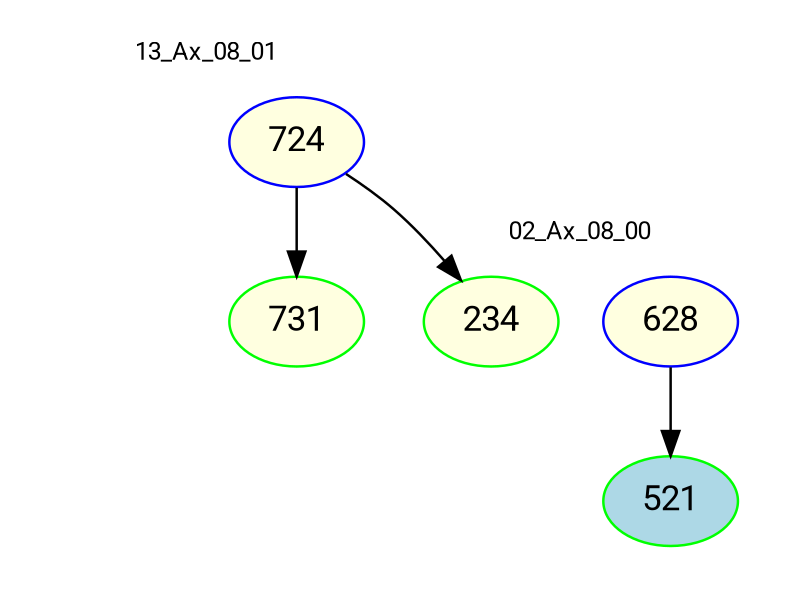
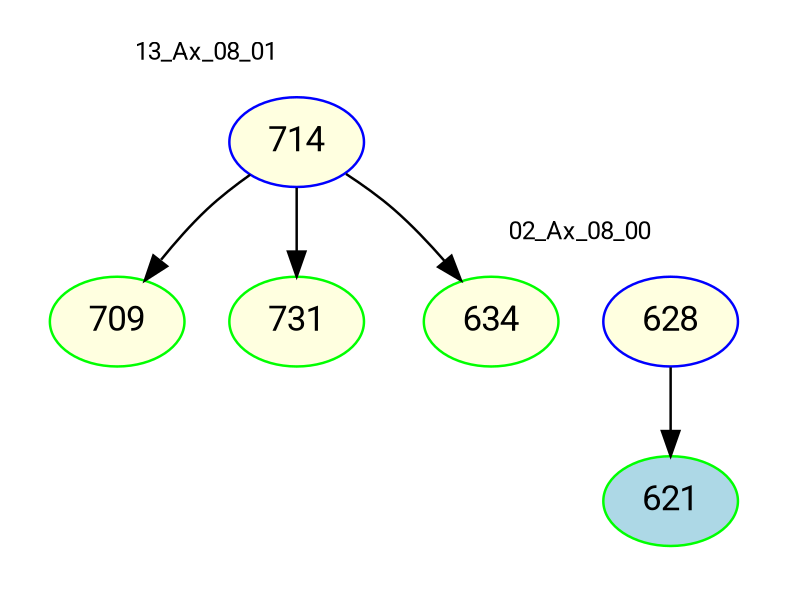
(297, 142) -> (297, 142)
none -> (117, 322)
(491, 322) -> (491, 322)
(671, 501) -> (671, 501)
